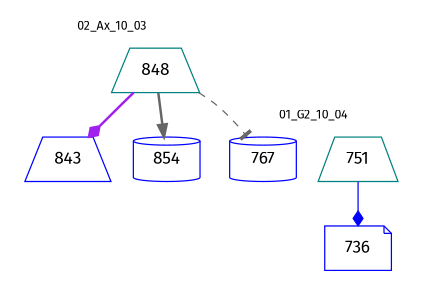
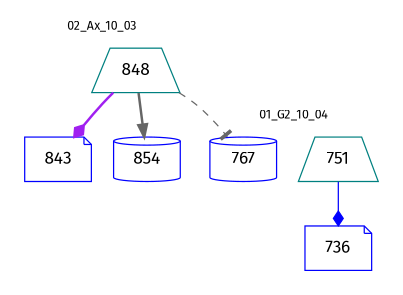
(68, 159) -> (58, 159)
